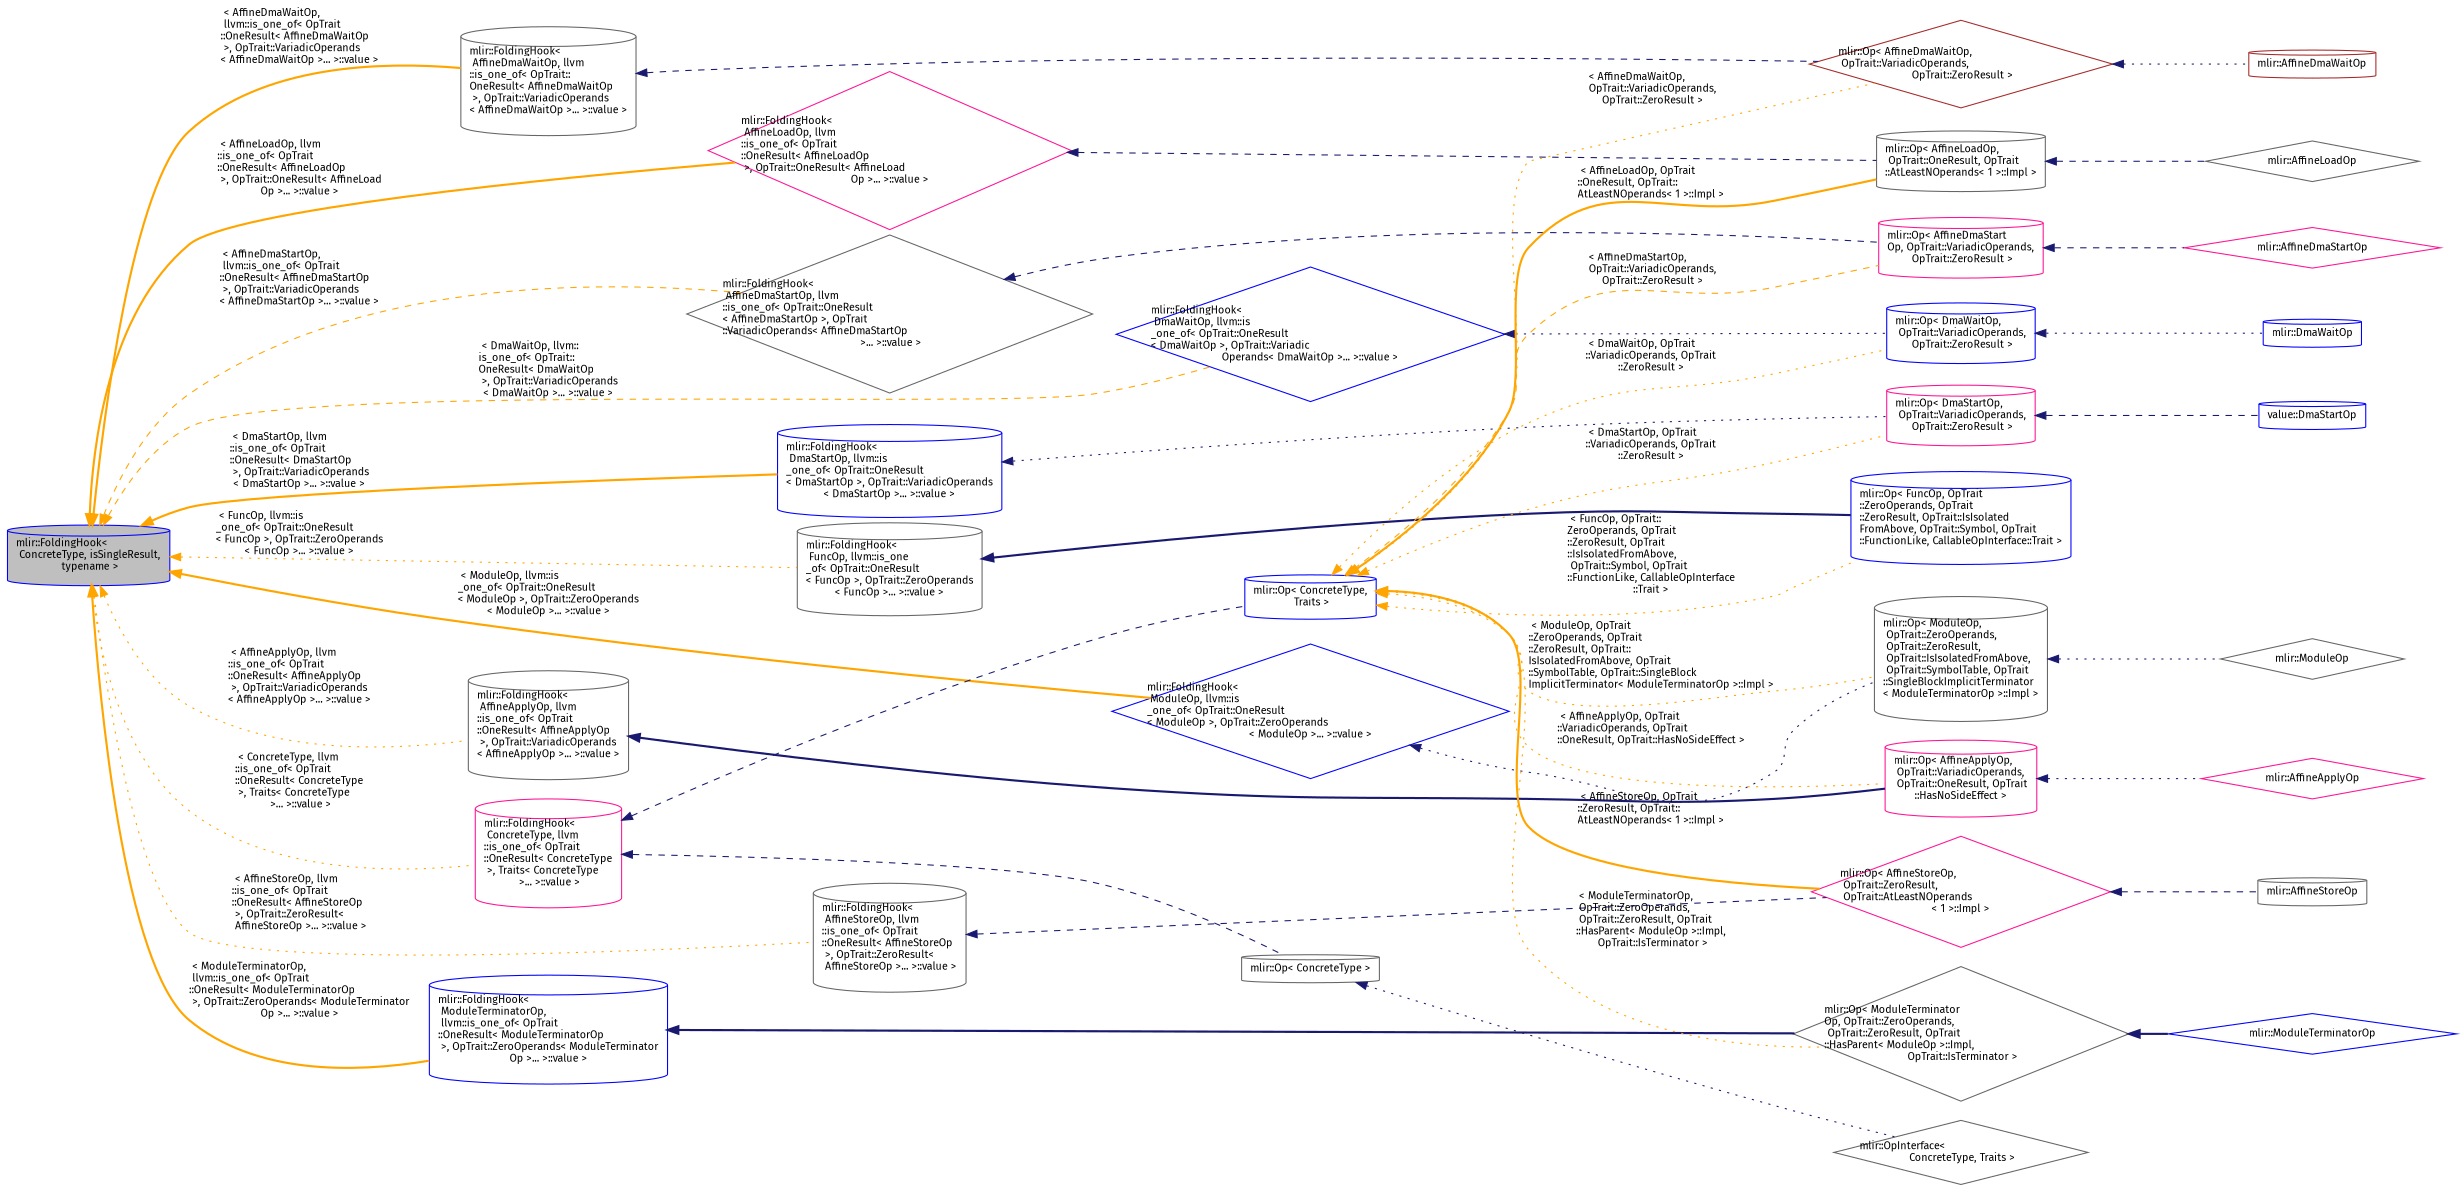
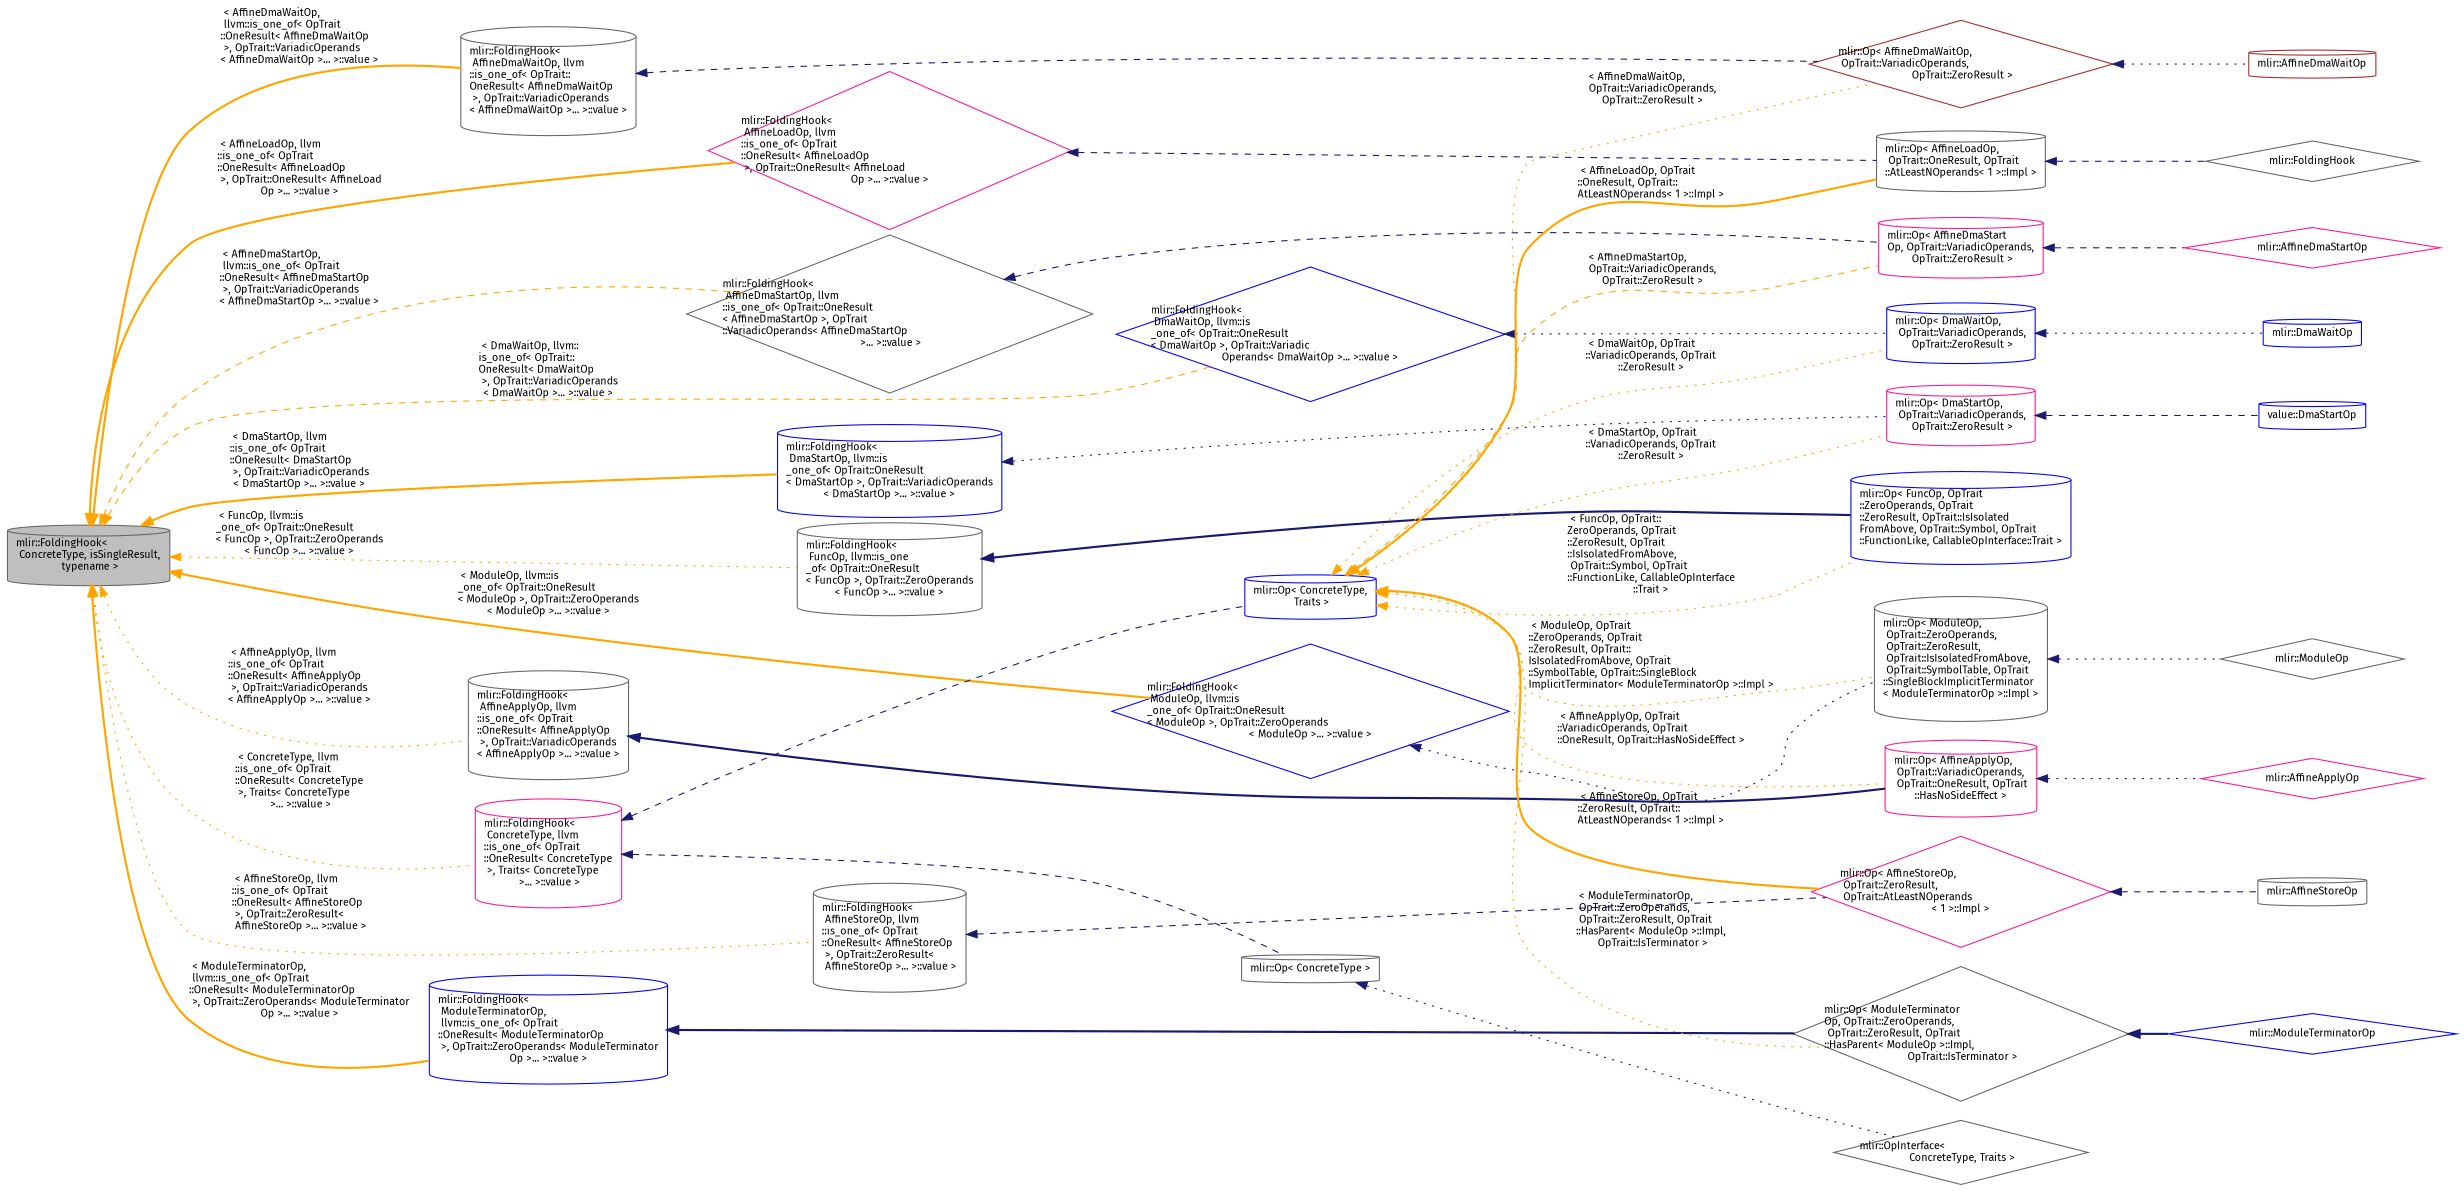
(2312, 161) -> (2312, 161)
(89, 555) -> (89, 555)
